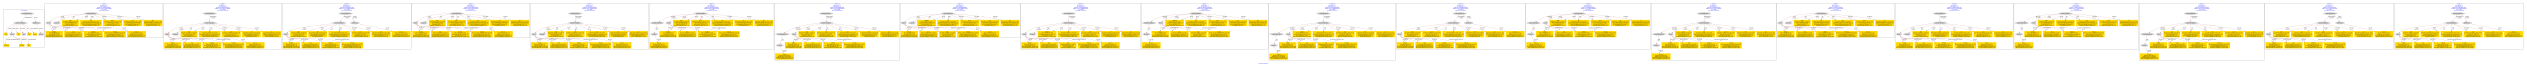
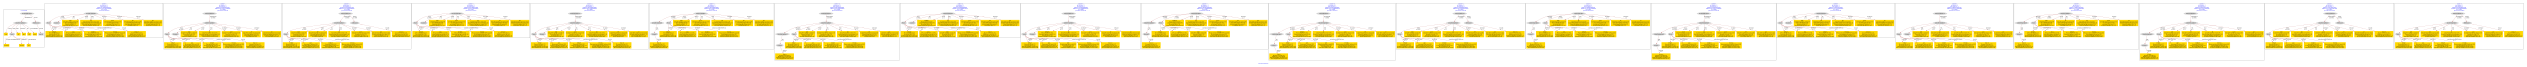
(24, 34) -> (24, 34)
